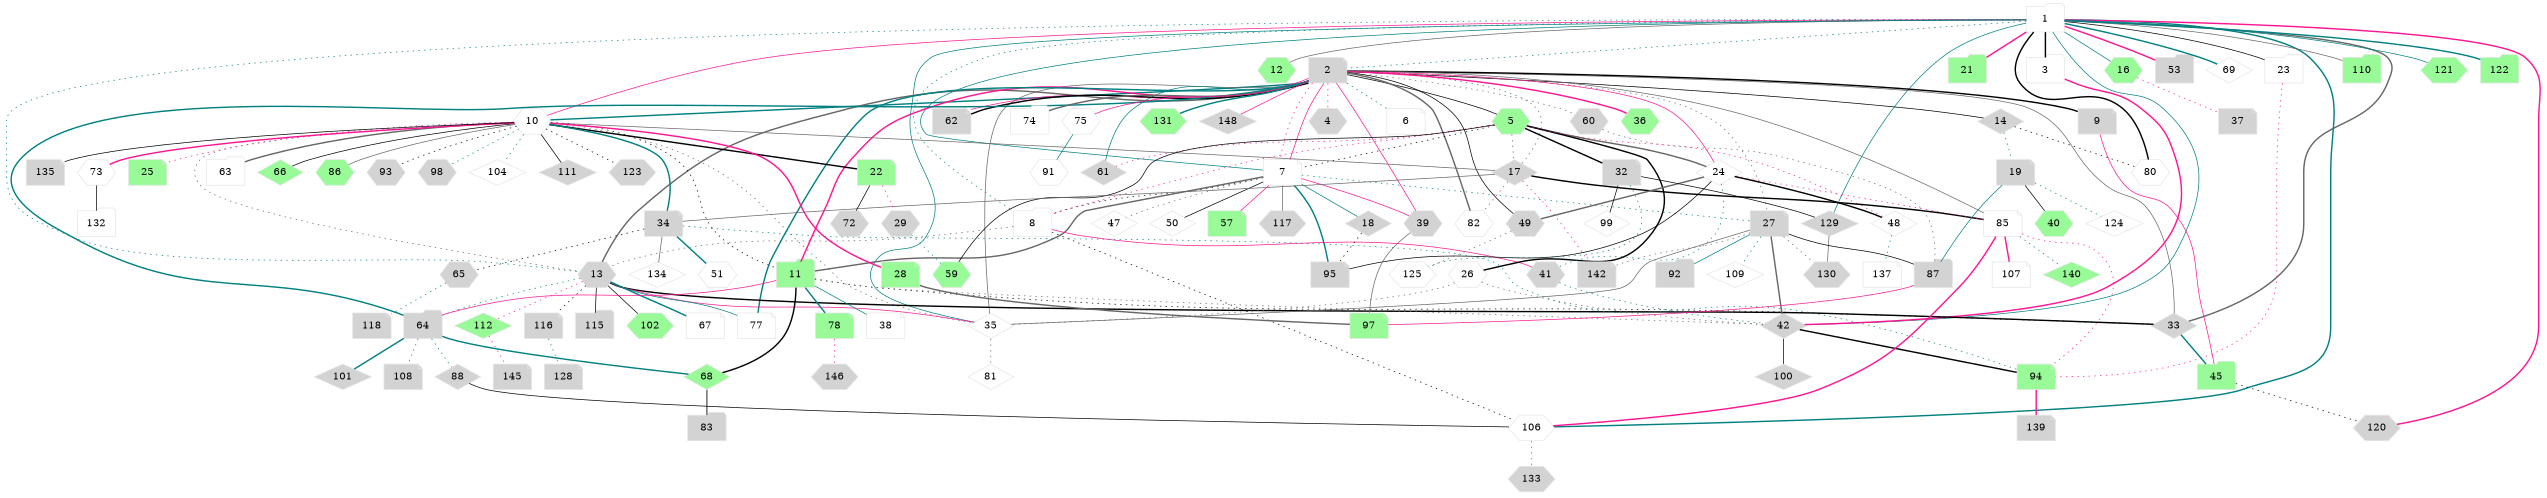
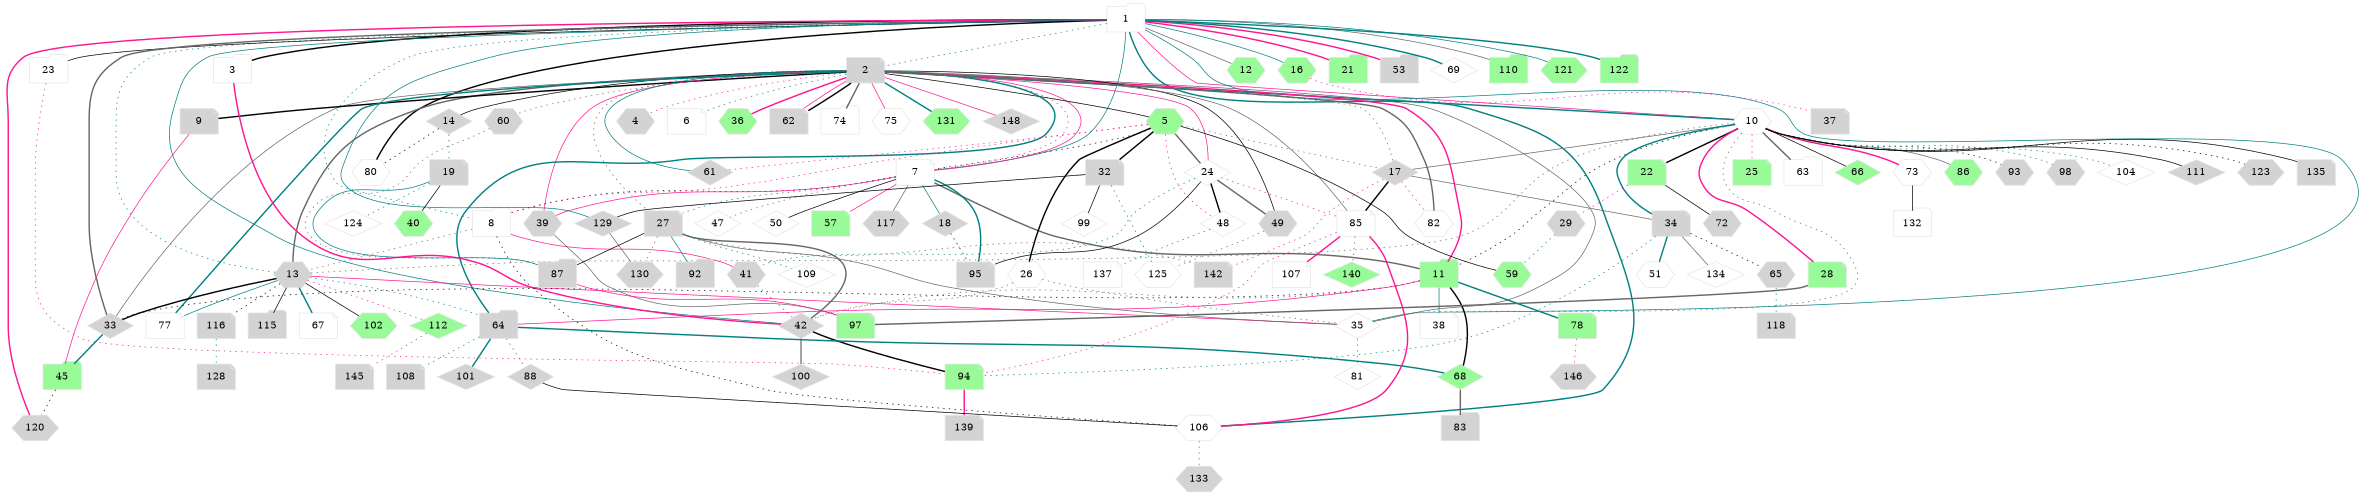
(1049, 172) -> none
